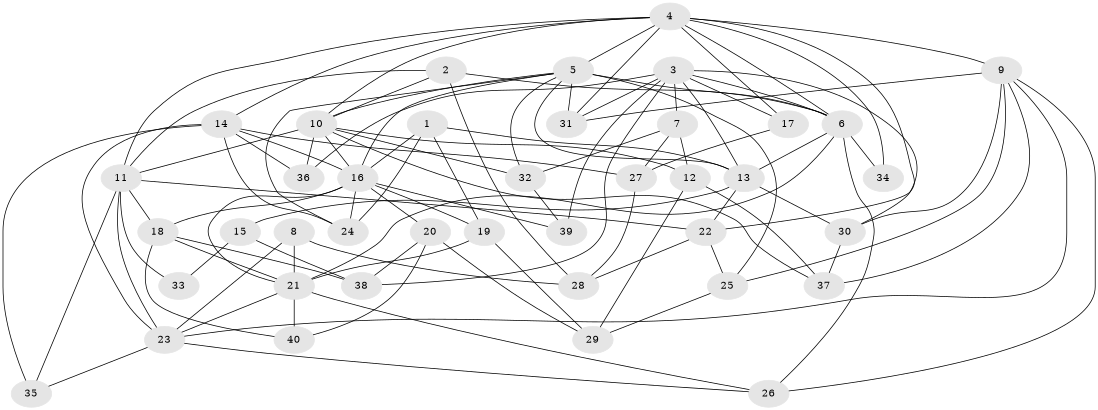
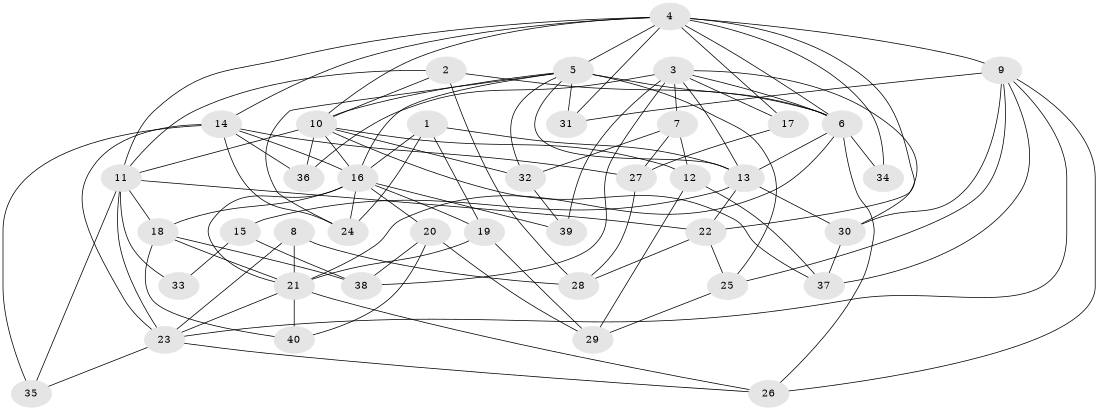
(620, 97) -> none
